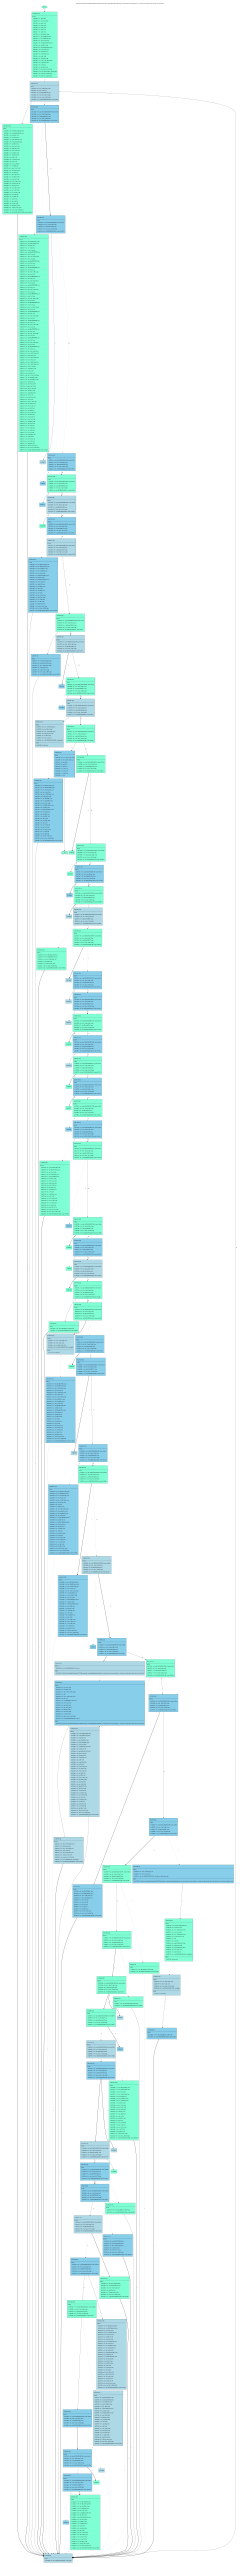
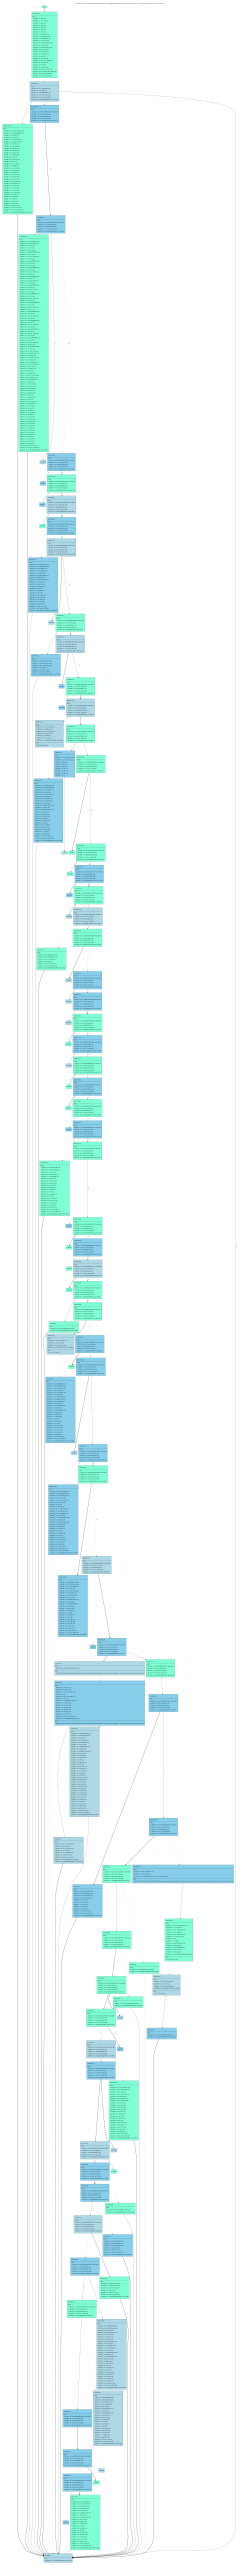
none -> (51, 623)
